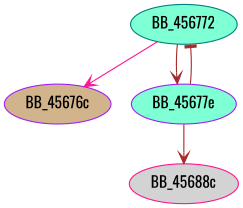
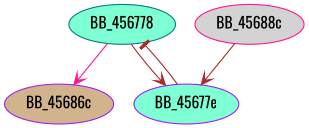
(184, 24) -> (122, 24)
(58, 104) -> (59, 104)
(184, 138) -> (222, 60)
